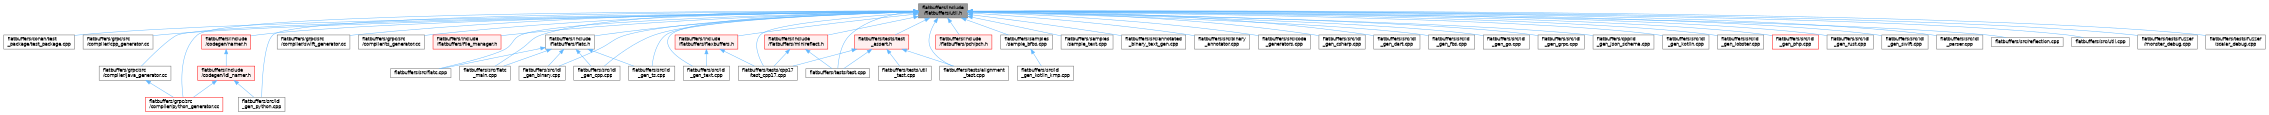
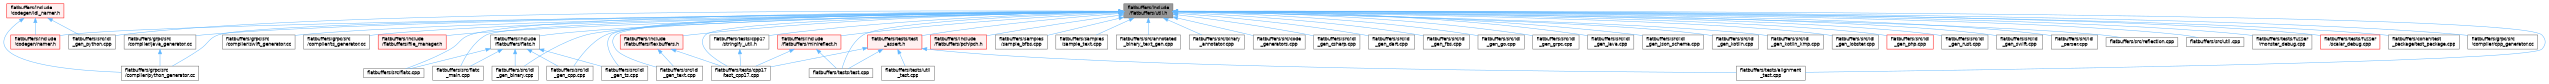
none -> (739, 42)
none -> (1611, 42)
(1624, 42) -> (1673, 42)
(2236, 42) -> (2350, 42)
(226, 60) -> (35, 29)
(1037, 60) -> (1473, 19)
(184, 104) -> (160, 73)
